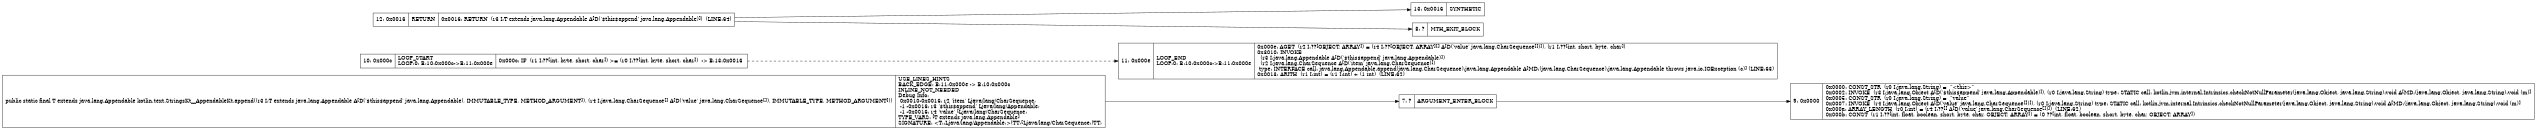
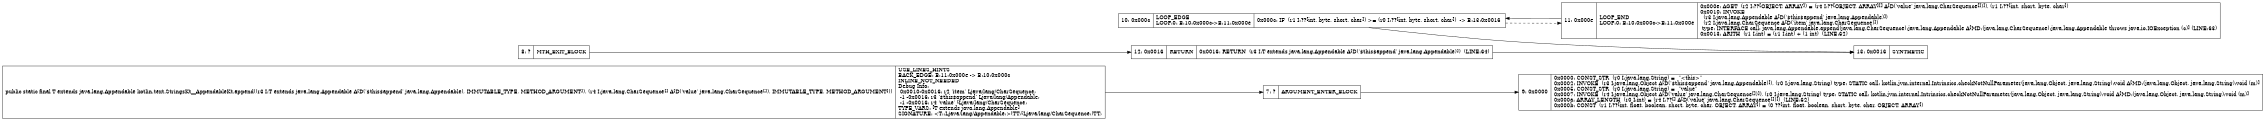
none -> (1535, 18)
(1072, 25) -> (858, 52)
none -> (1609, 47)
(1281, 53) -> (1724, 12)
(416, 58) -> (1173, 18)
